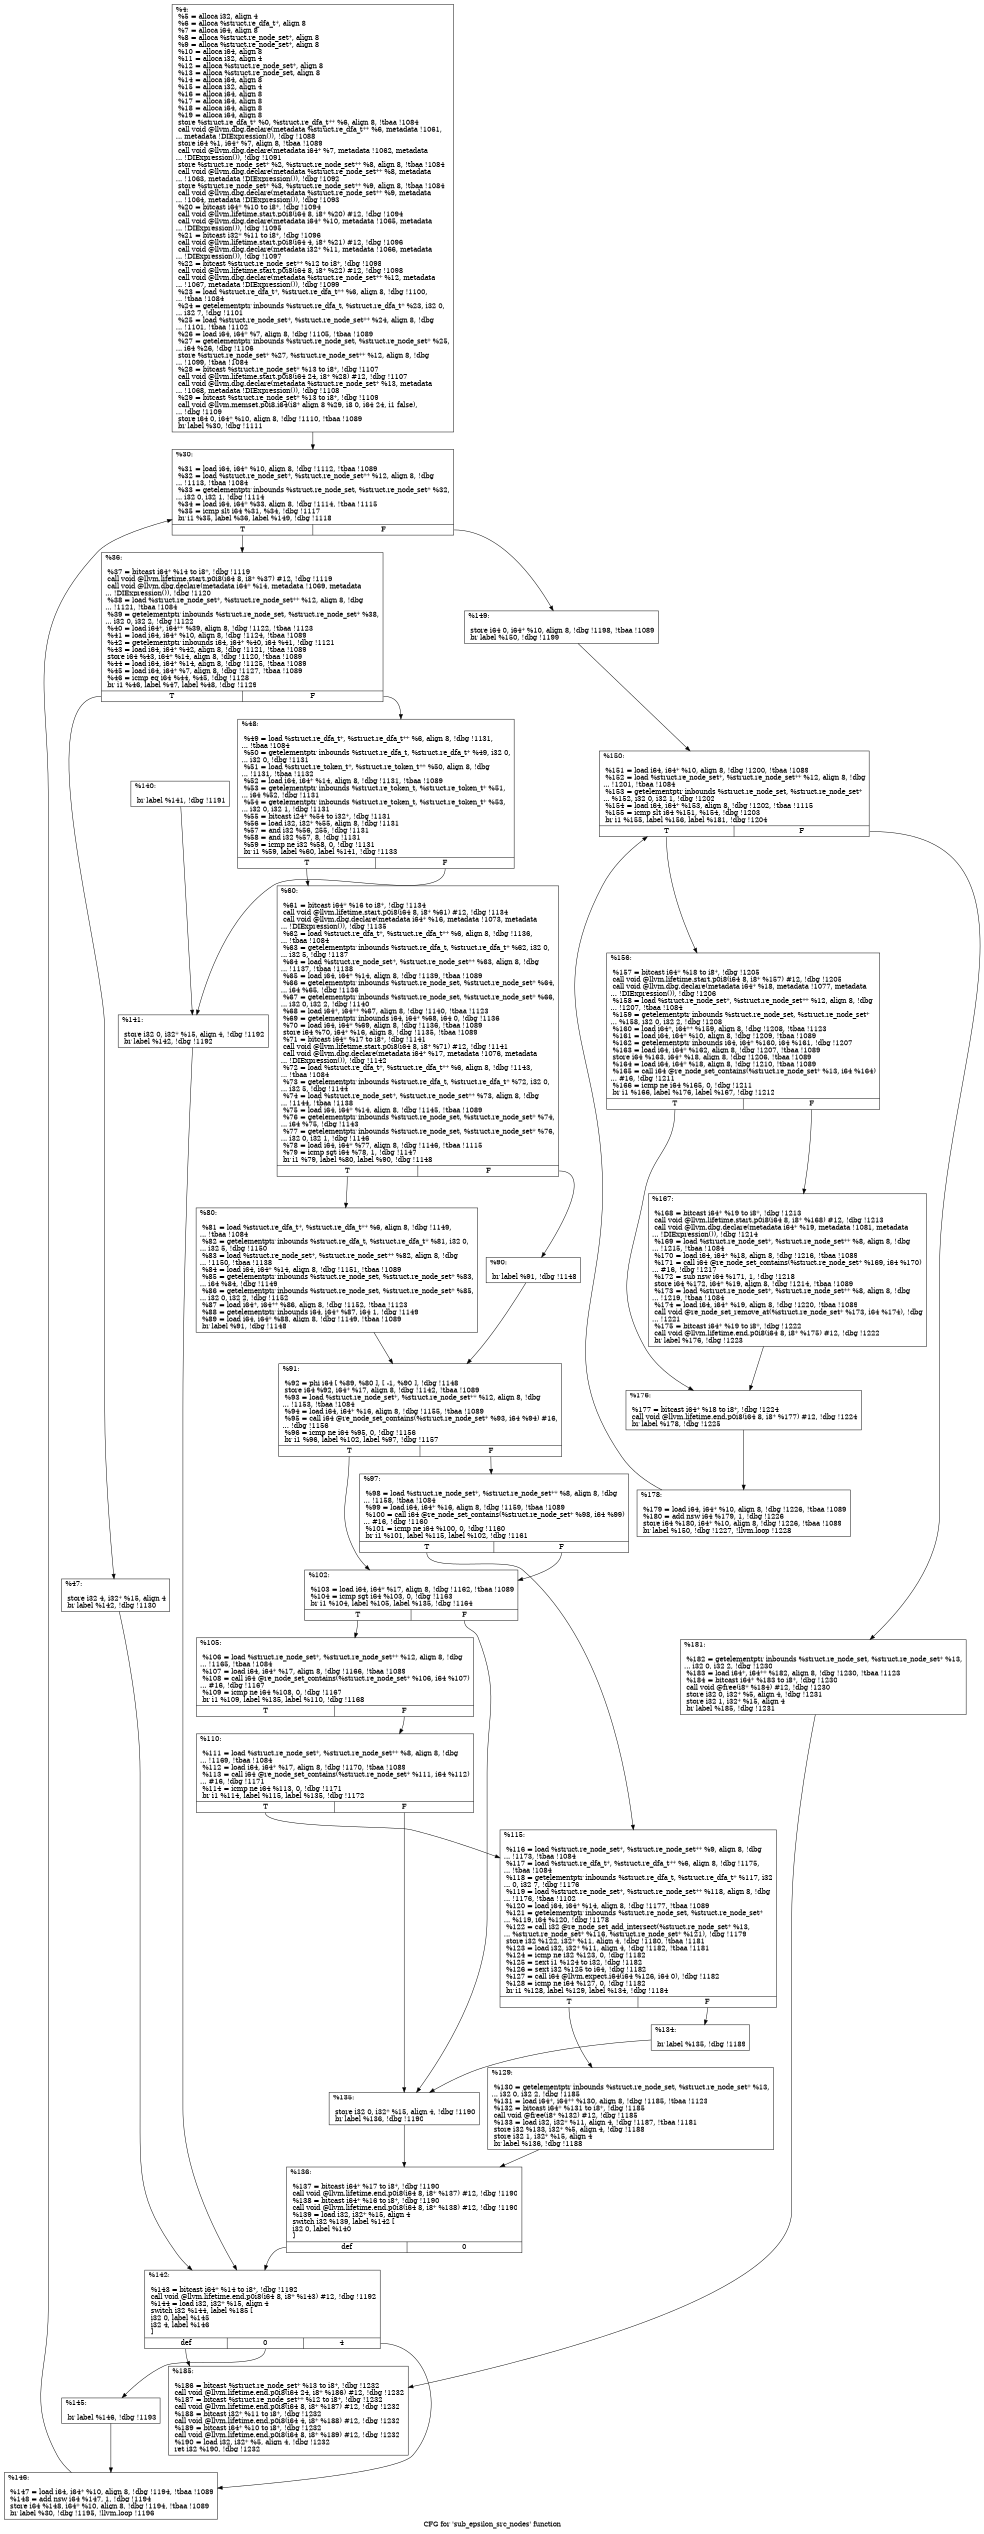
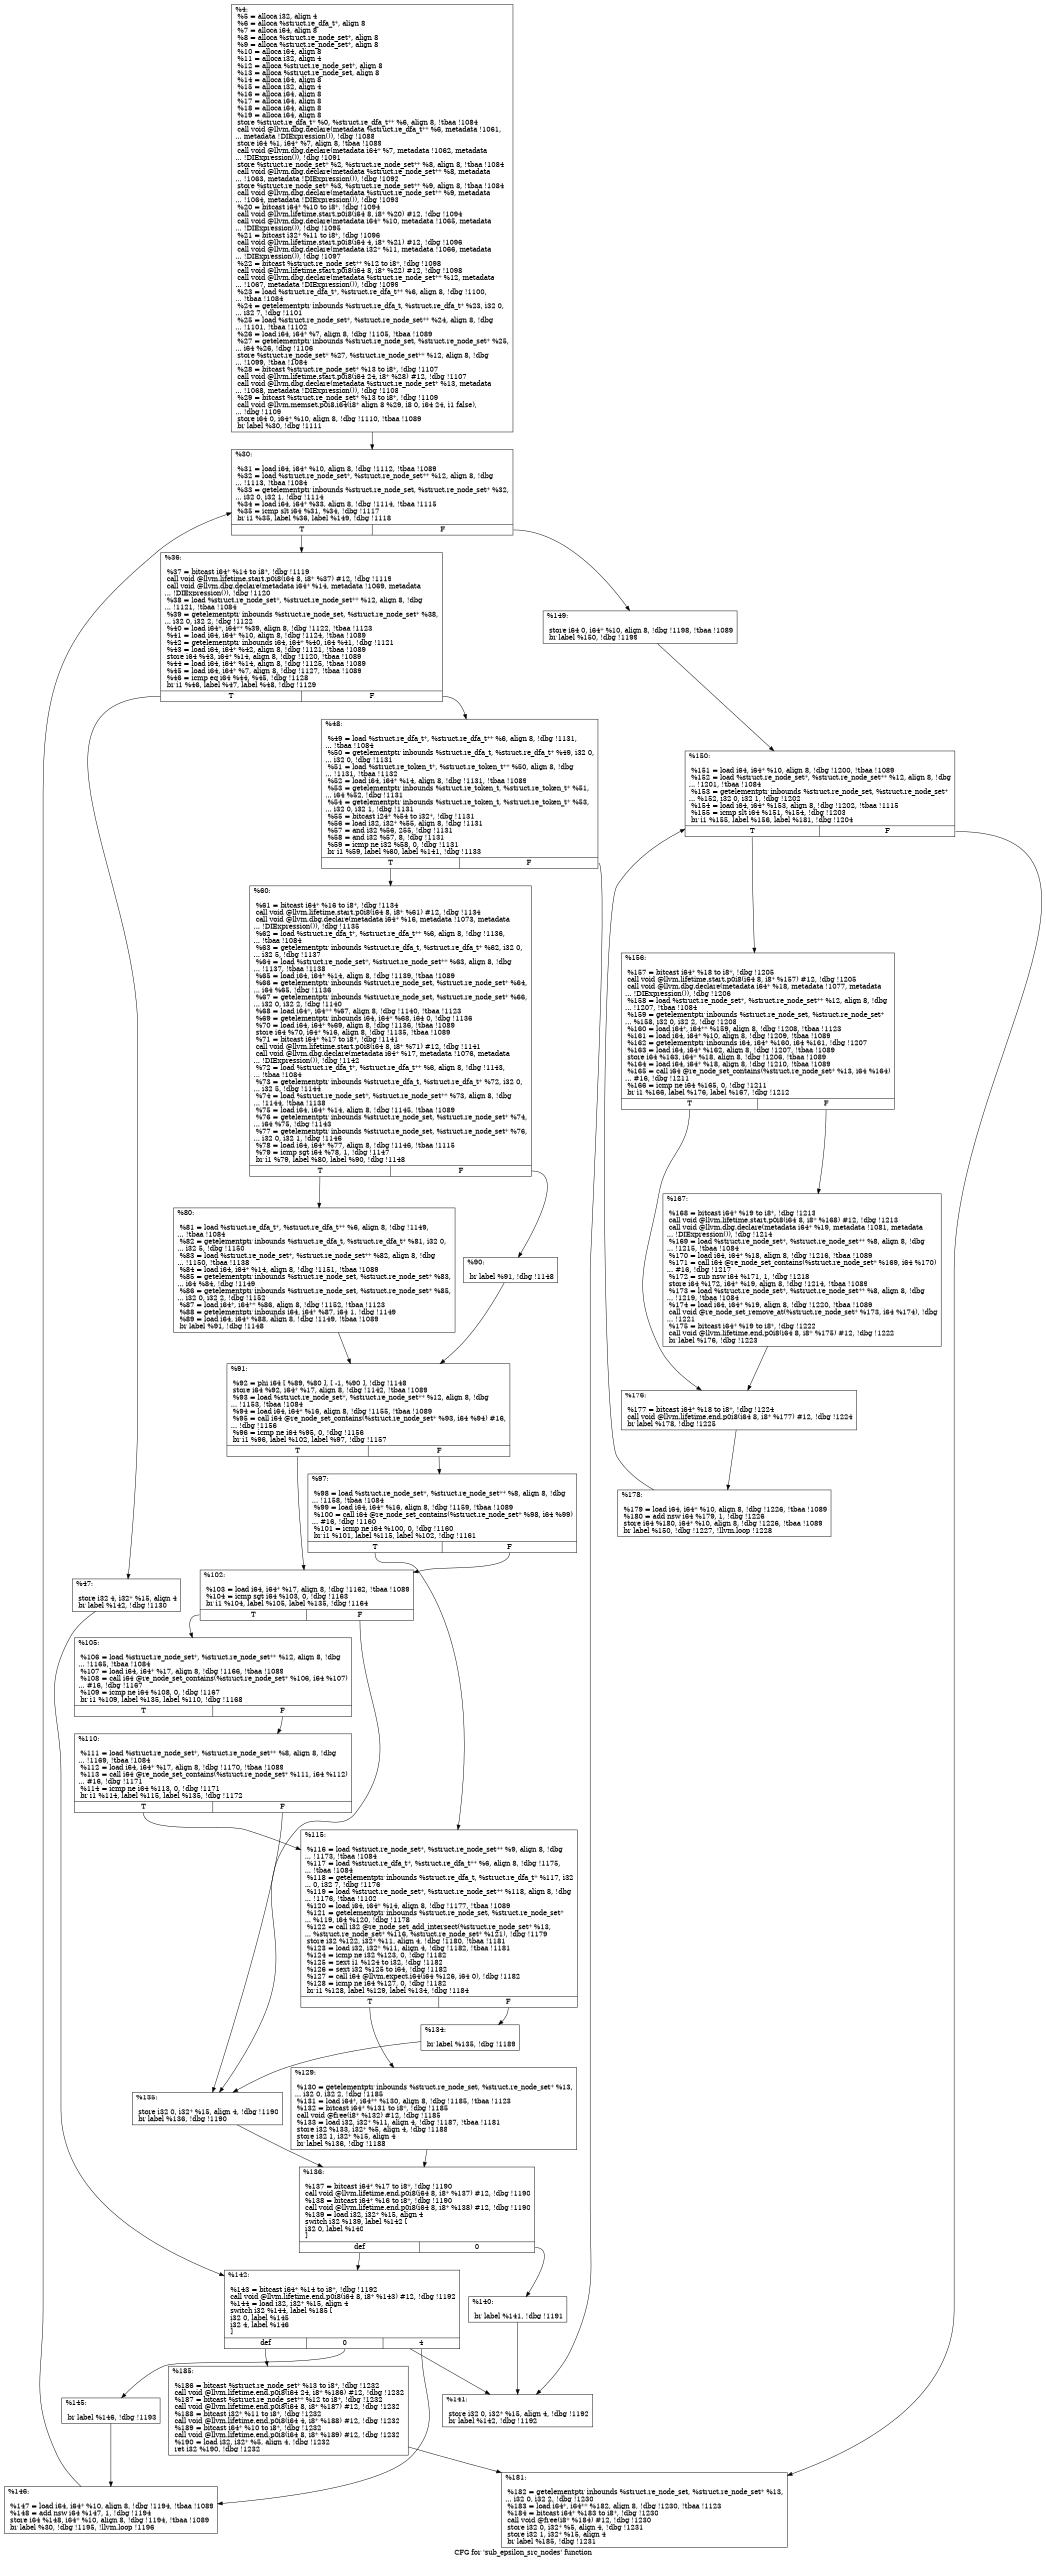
(183, 1662) -> (448, 2370)
(792, 2178) -> (452, 2459)
none -> (541, 2269)
